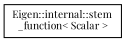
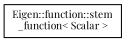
(63, 21) -> (63, 21)
